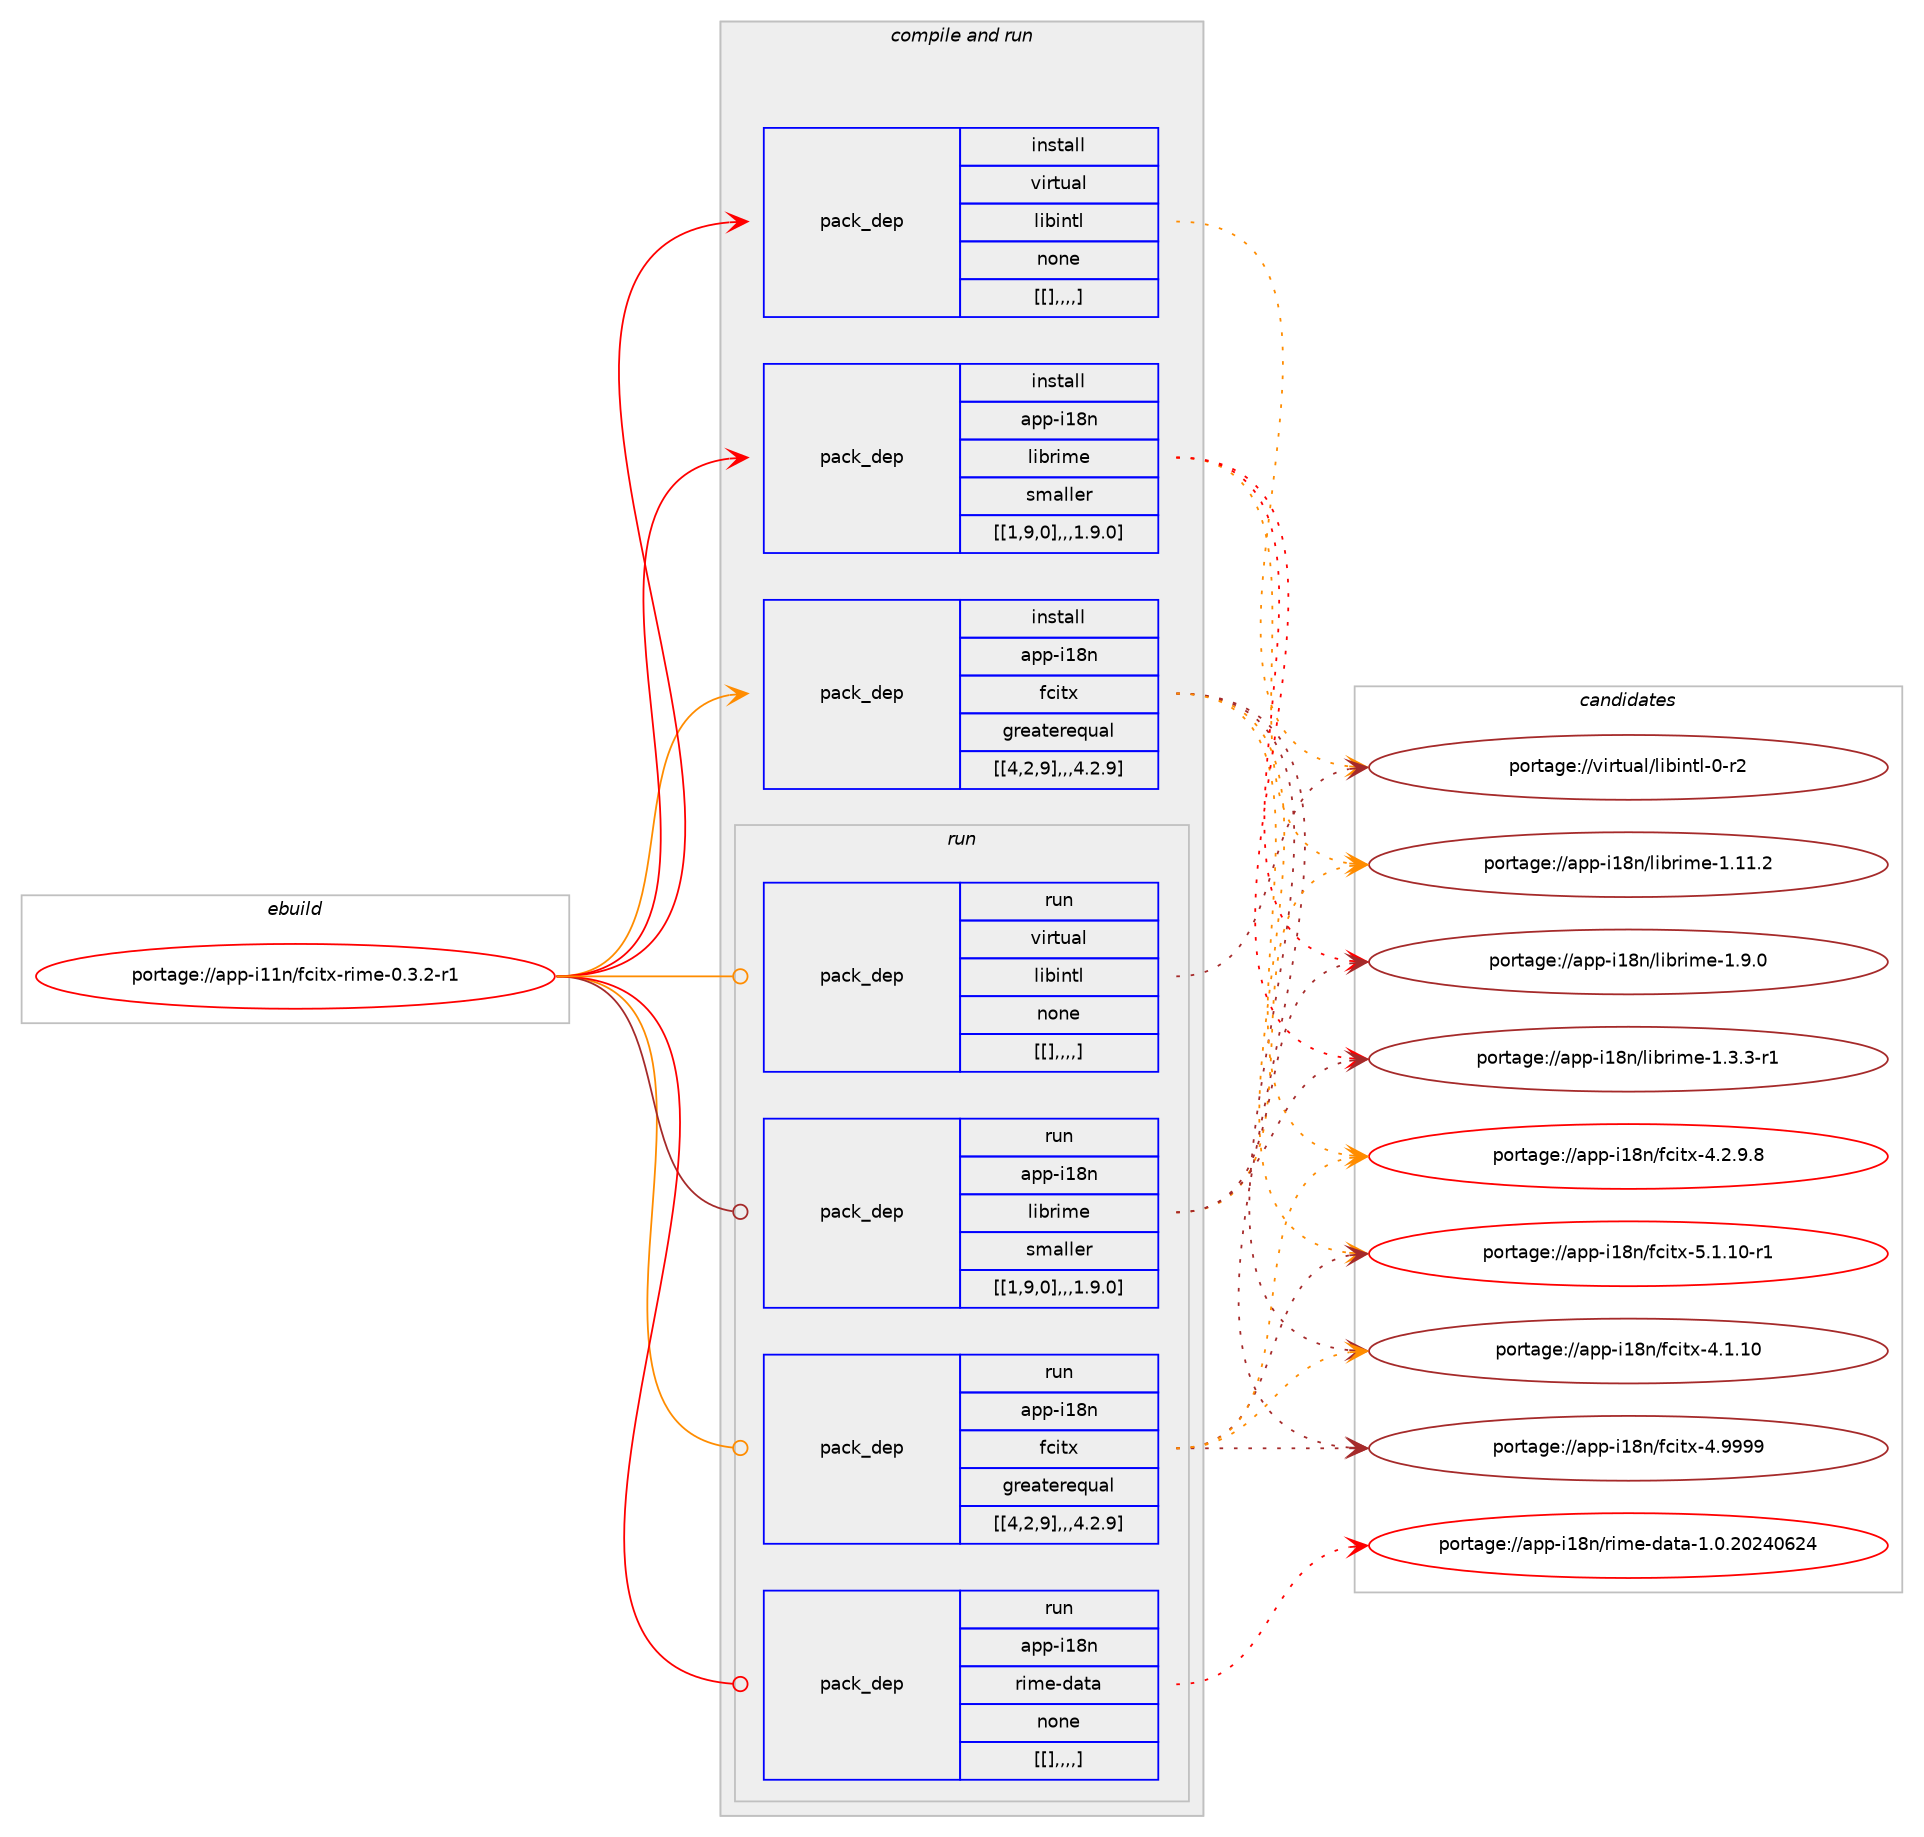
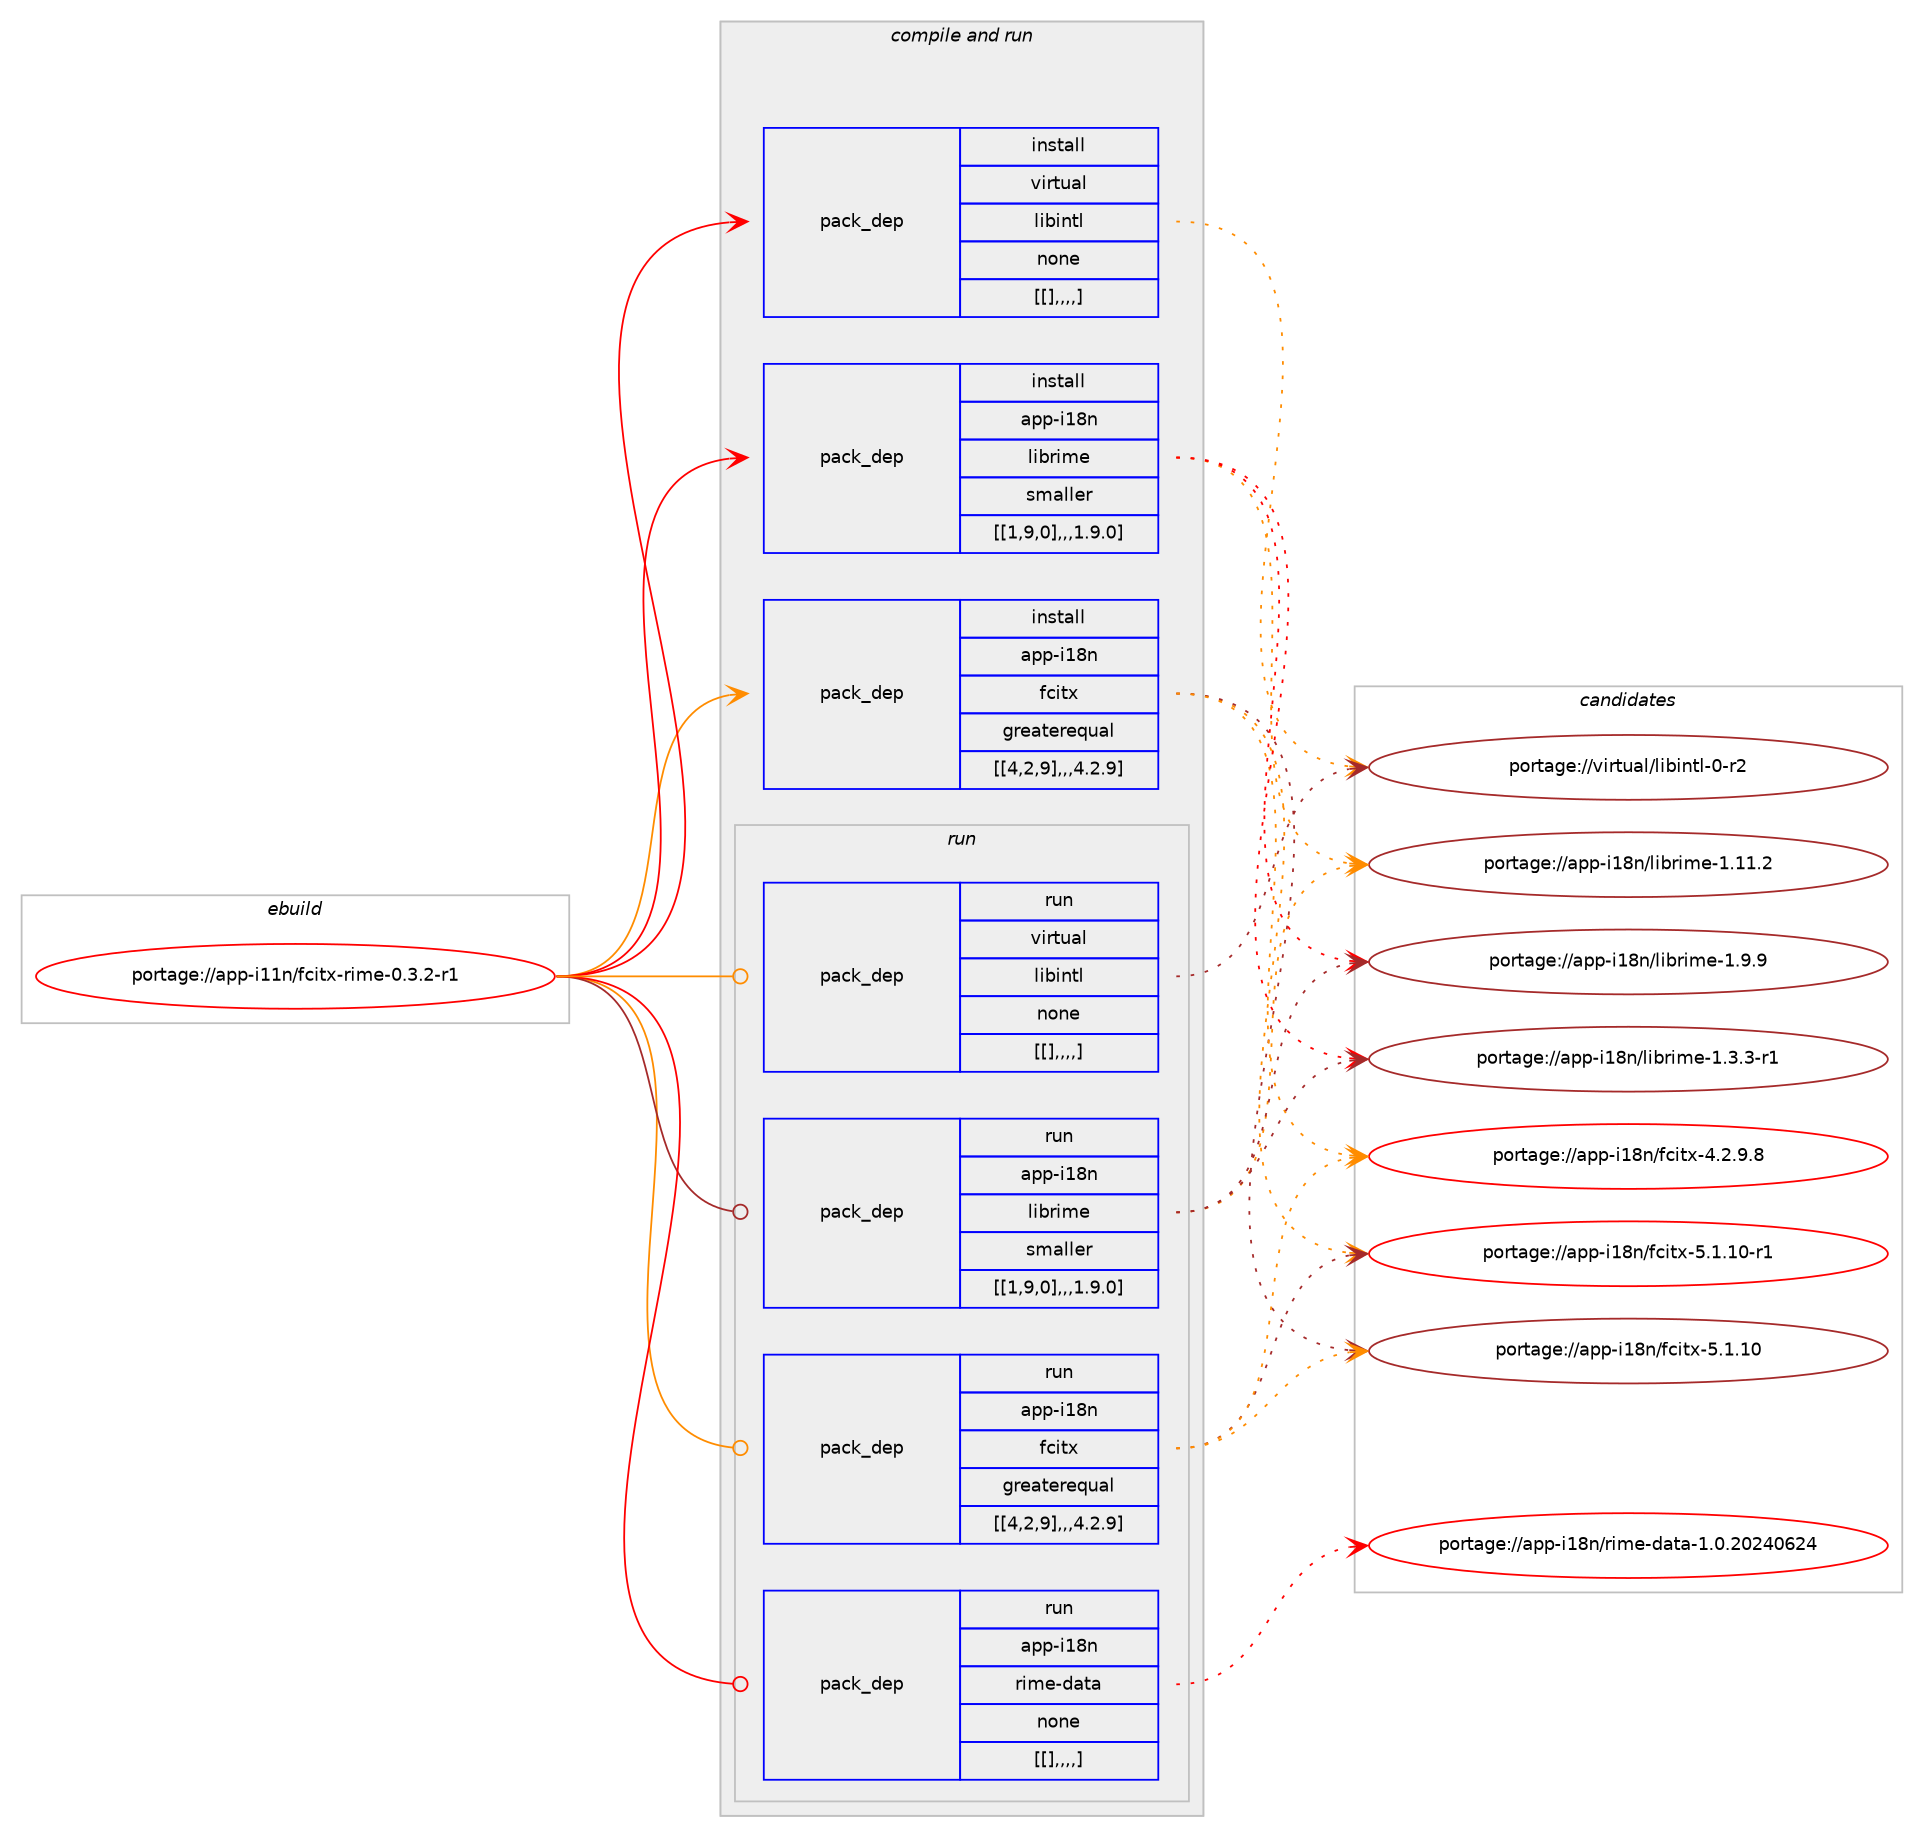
(1628, 962) -> (1628, 962)
(1628, 1351) -> (1628, 1351)
(1628, 1448) -> none
